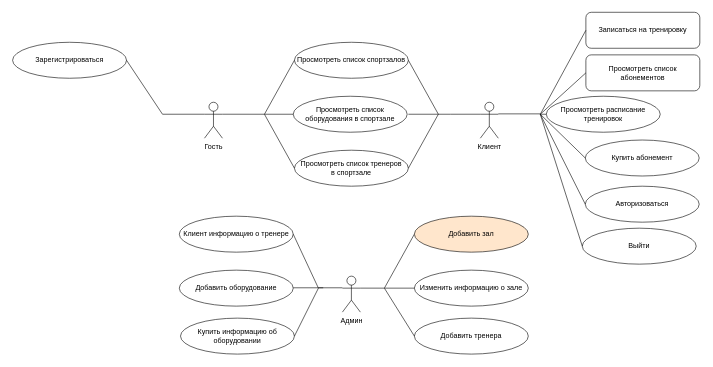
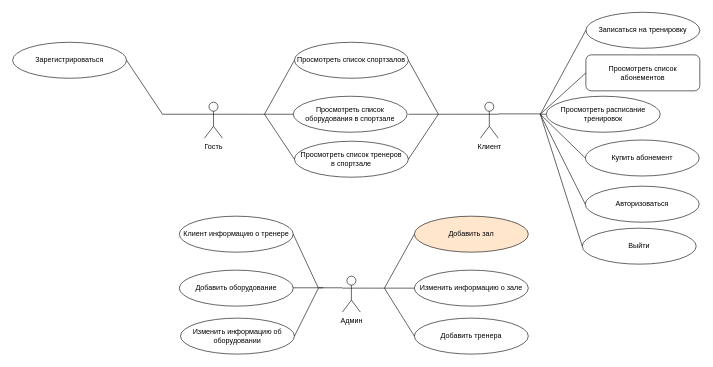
(643, 30) -> (643, 30)
(351, 168) -> (351, 159)
(237, 336) -> (237, 336)
